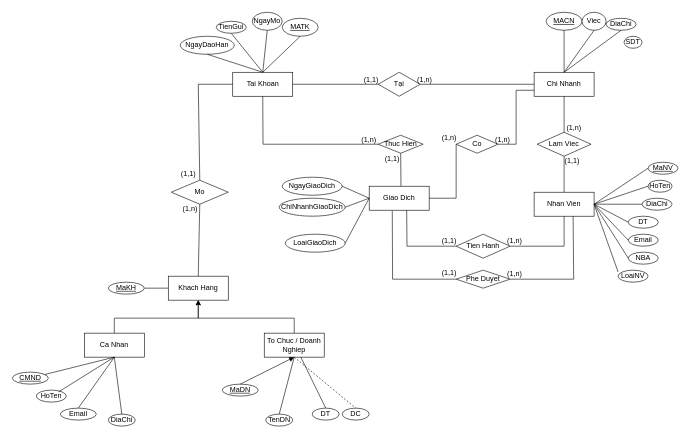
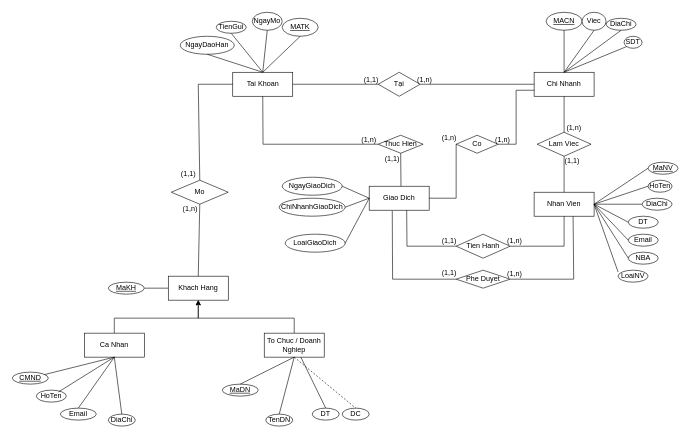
none -> (598, 58)
(289, 360) -> (290, 360)
